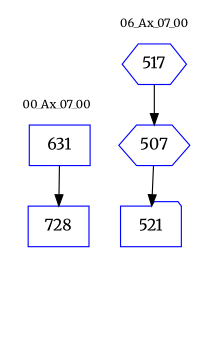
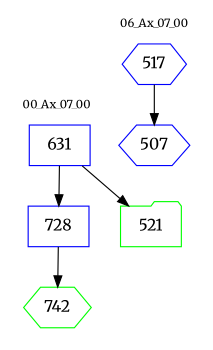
(153, 180) -> (93, 175)
(151, 226) -> (151, 226)
none -> (57, 308)
